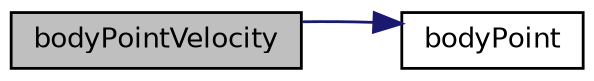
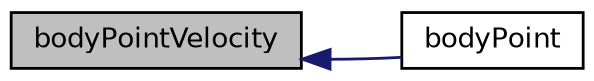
(338, 22) -> (366, 59)
